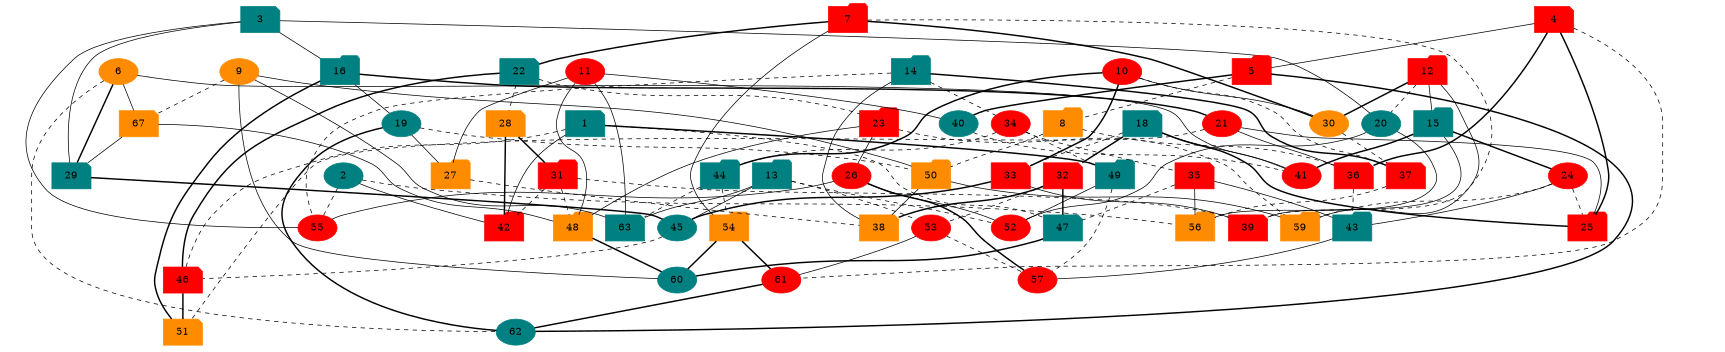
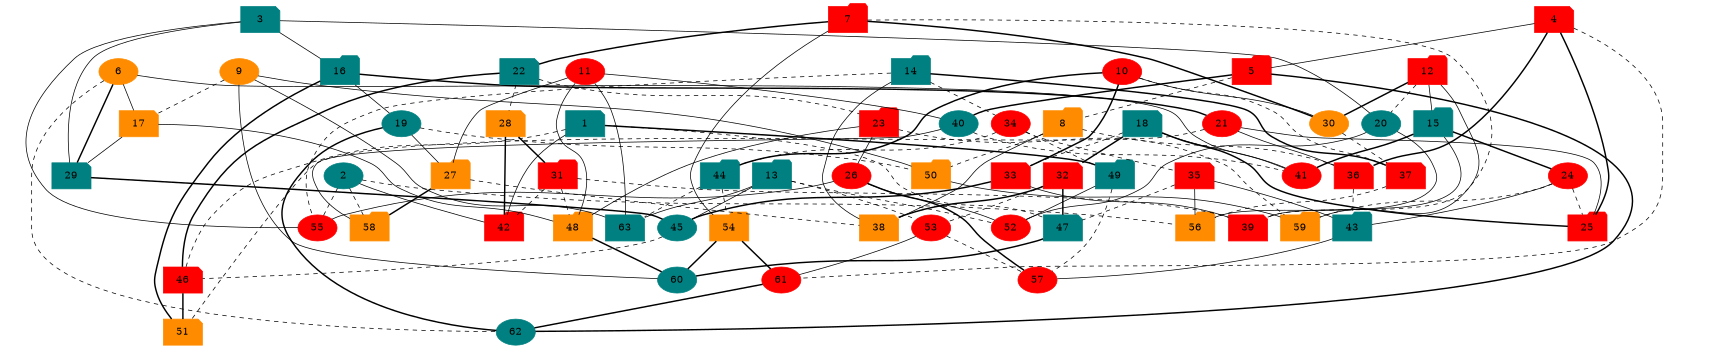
(139, 124) -> (139, 124)
(905, 202) -> (971, 176)
none -> (370, 228)
